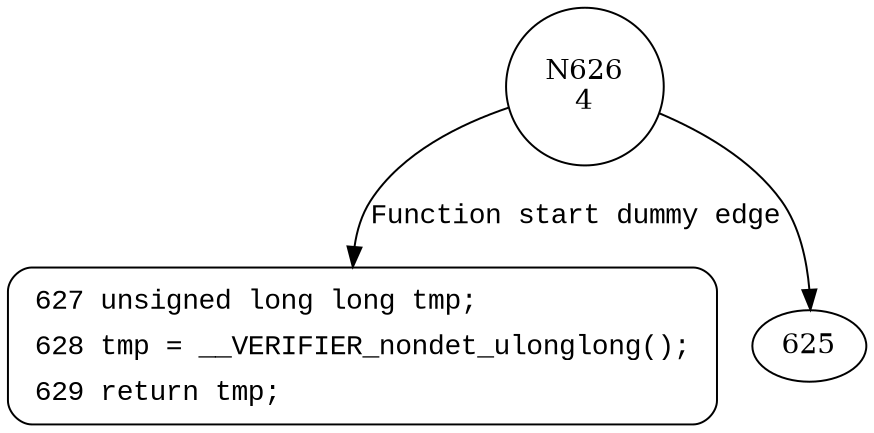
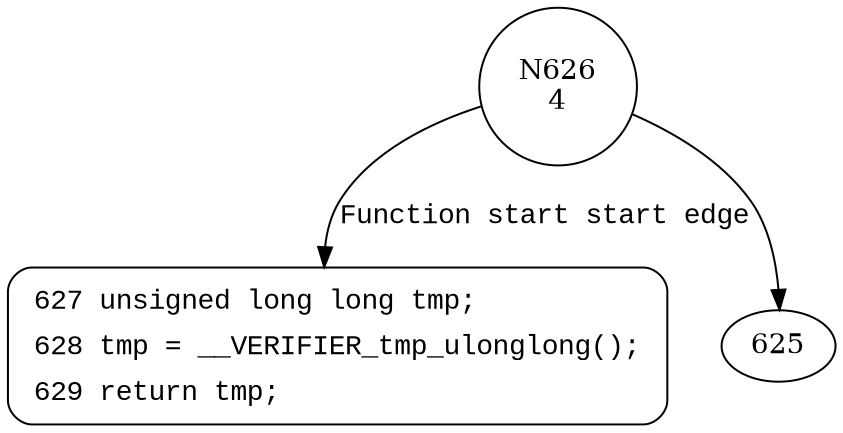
(576, 216) -> (545, 216)
(396, 346) -> (370, 346)
